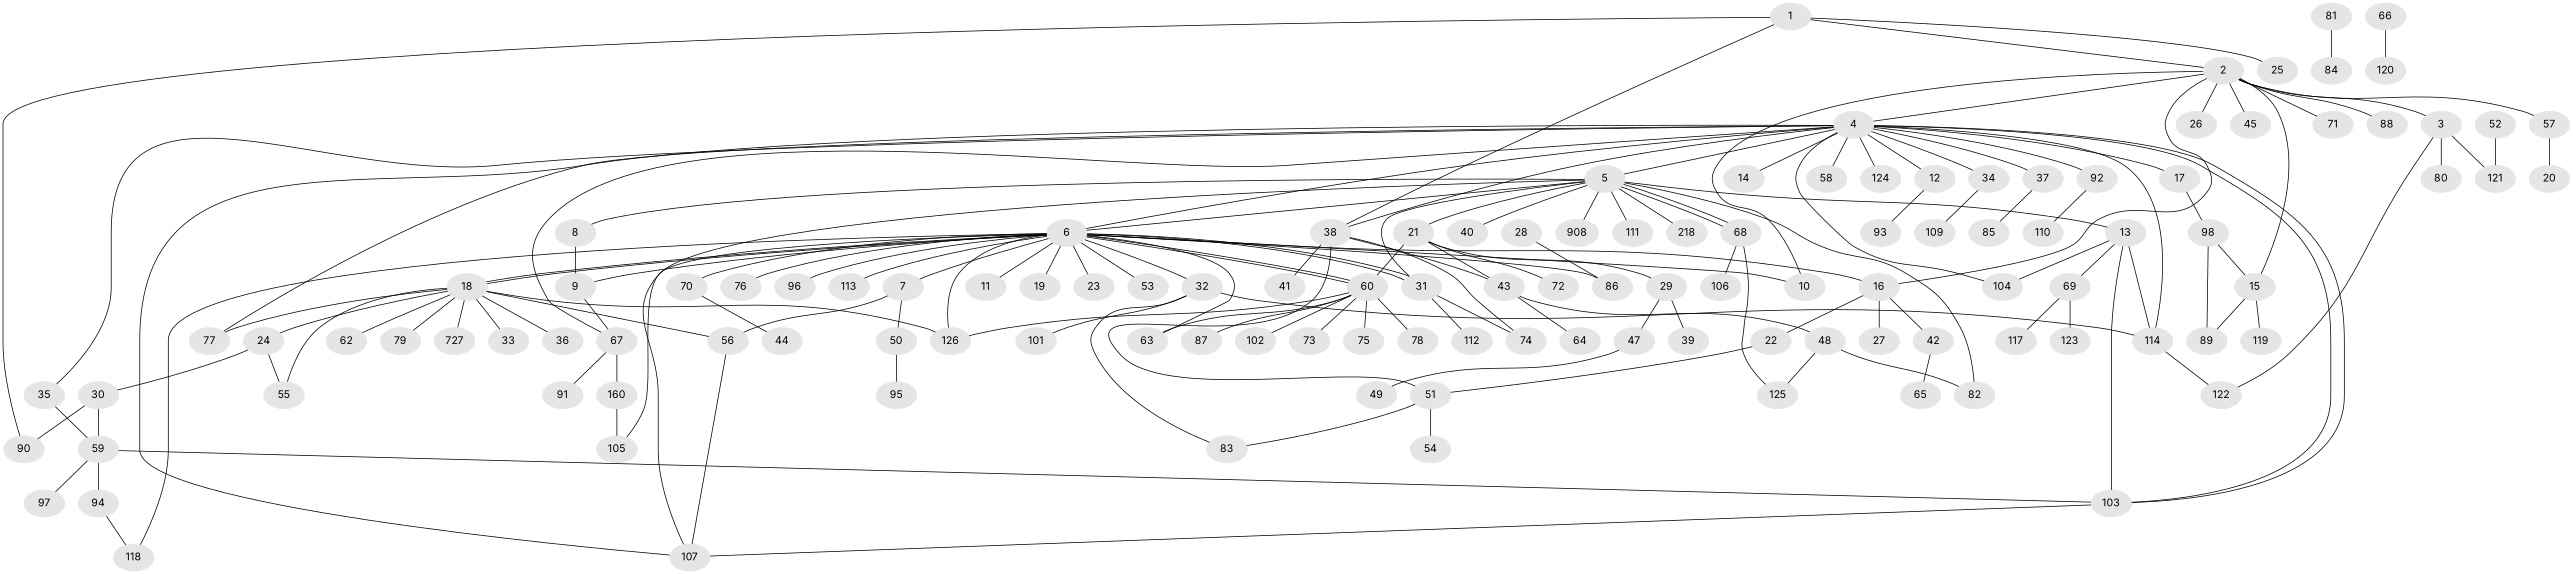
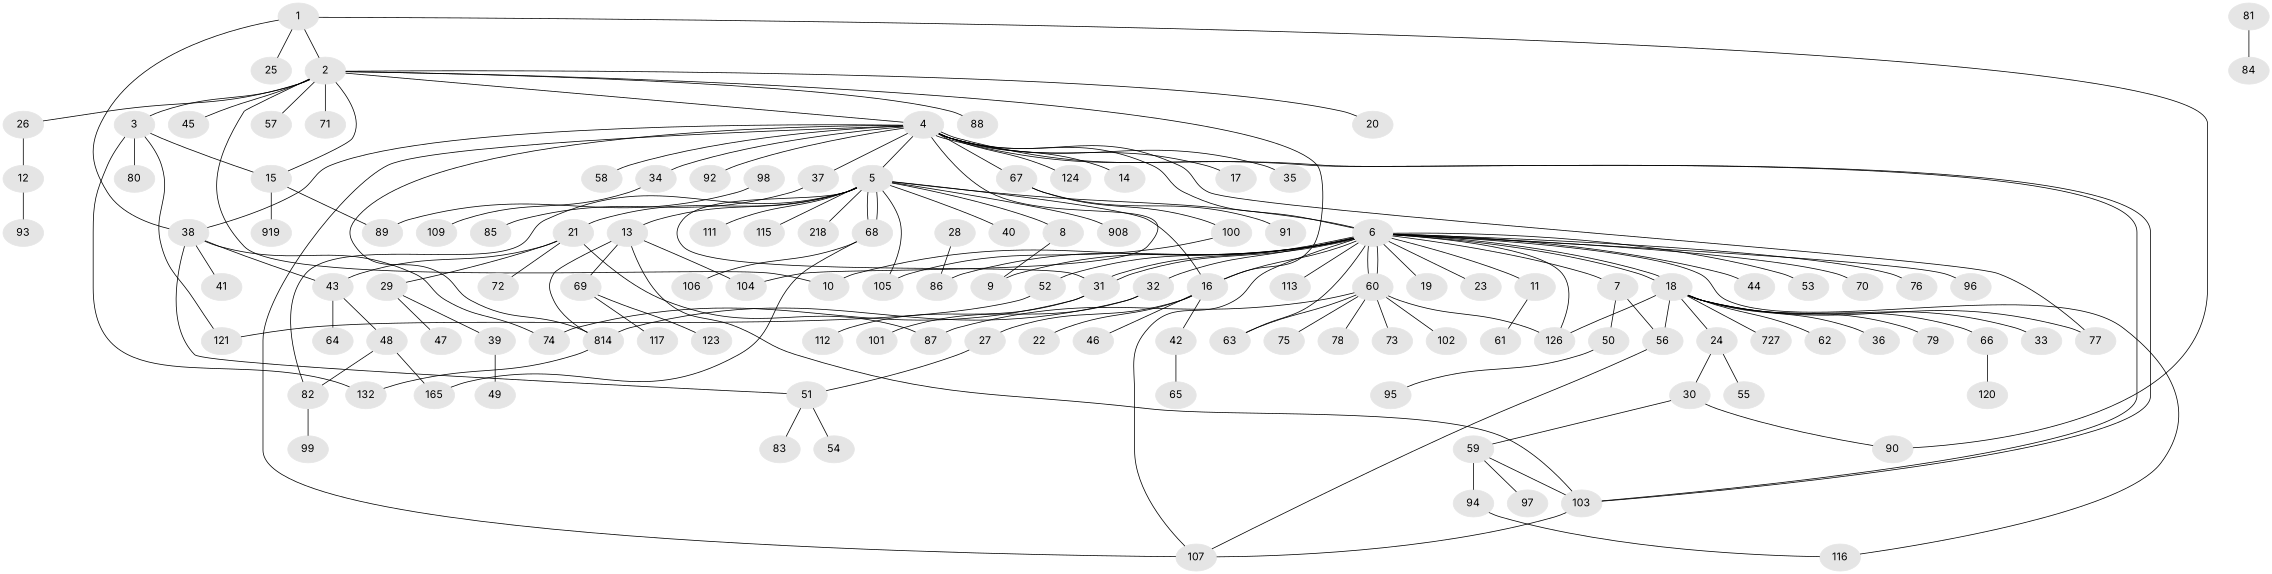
(1894, 152) -> (23, 152)
(2549, 152) -> (853, 75)
none -> (1059, 202)
(2196, 209) -> none
none -> (764, 233)
(2043, 233) -> none
none -> (1133, 260)
(2232, 260) -> (201, 154)
(1389, 262) -> (732, 317)
(734, 314) -> (1567, 246)
(600, 319) -> none
(324, 324) -> (1830, 313)
none -> (1093, 341)
none -> (1501, 341)
(2153, 341) -> (603, 341)
(2261, 341) -> (271, 233)
(1100, 362) -> none
(1505, 368) -> (495, 365)
(1602, 373) -> (899, 373)
(617, 395) -> (1232, 233)
(1778, 395) -> (434, 395)
(2221, 395) -> (366, 395)
(71, 422) -> none
none -> (308, 449)
(134, 558) -> (1840, 558)
